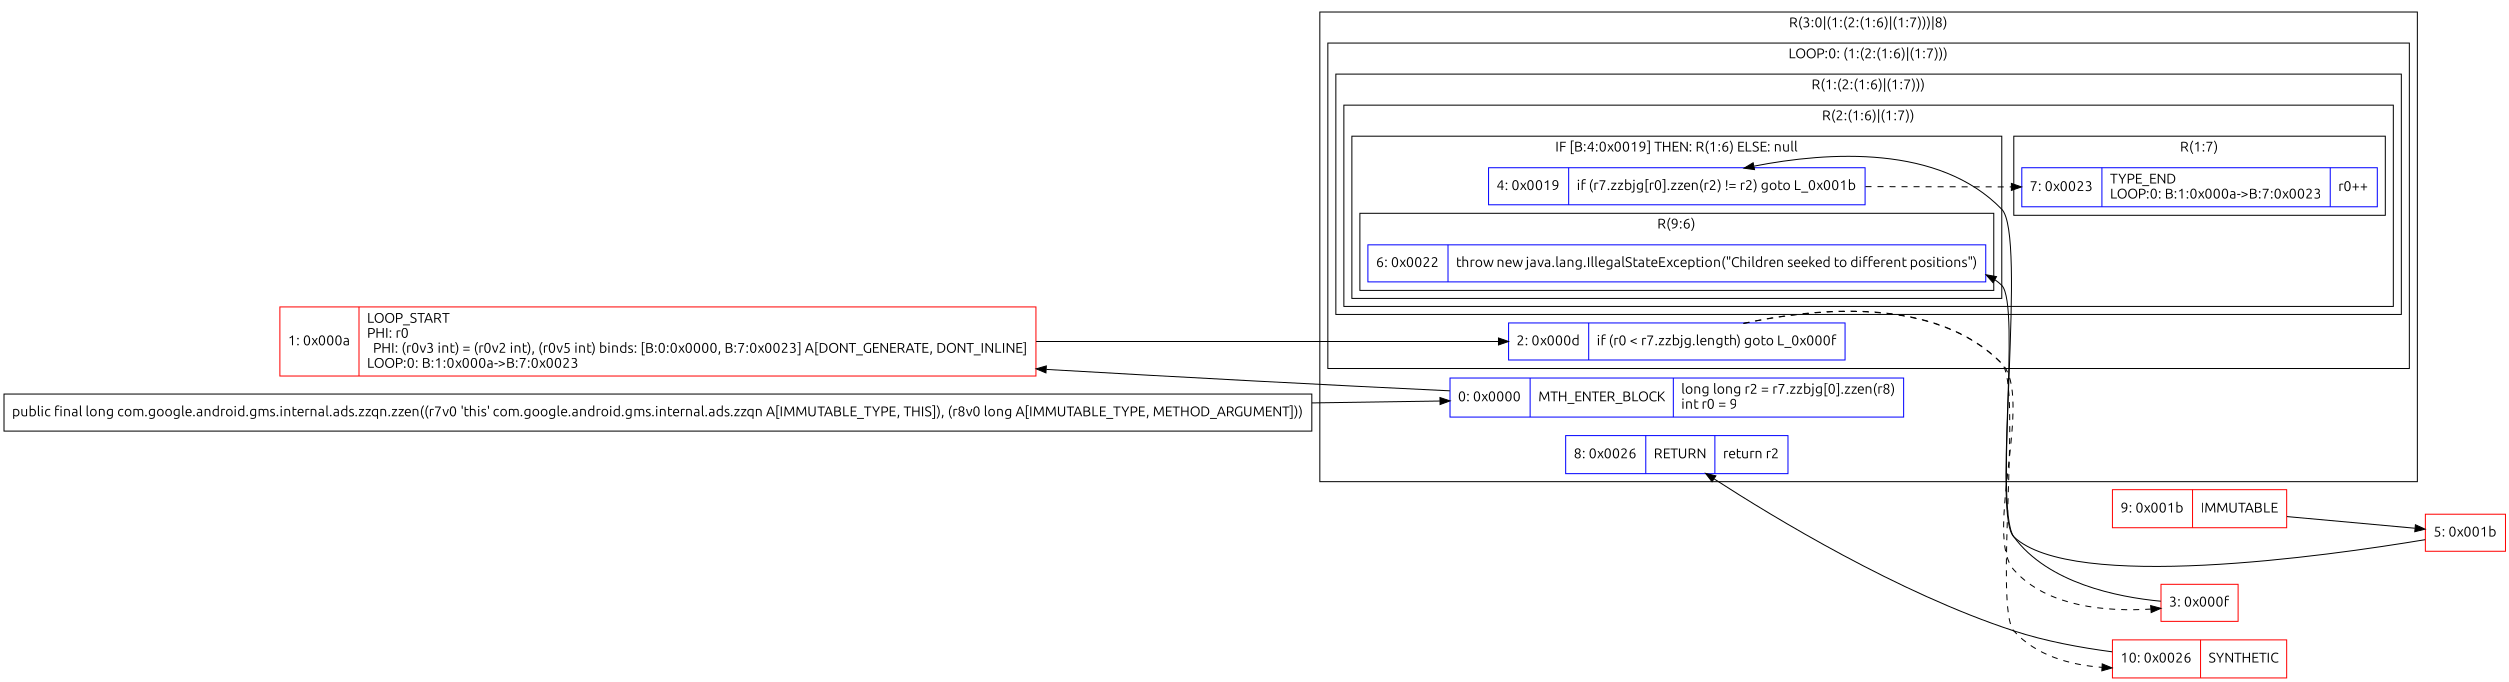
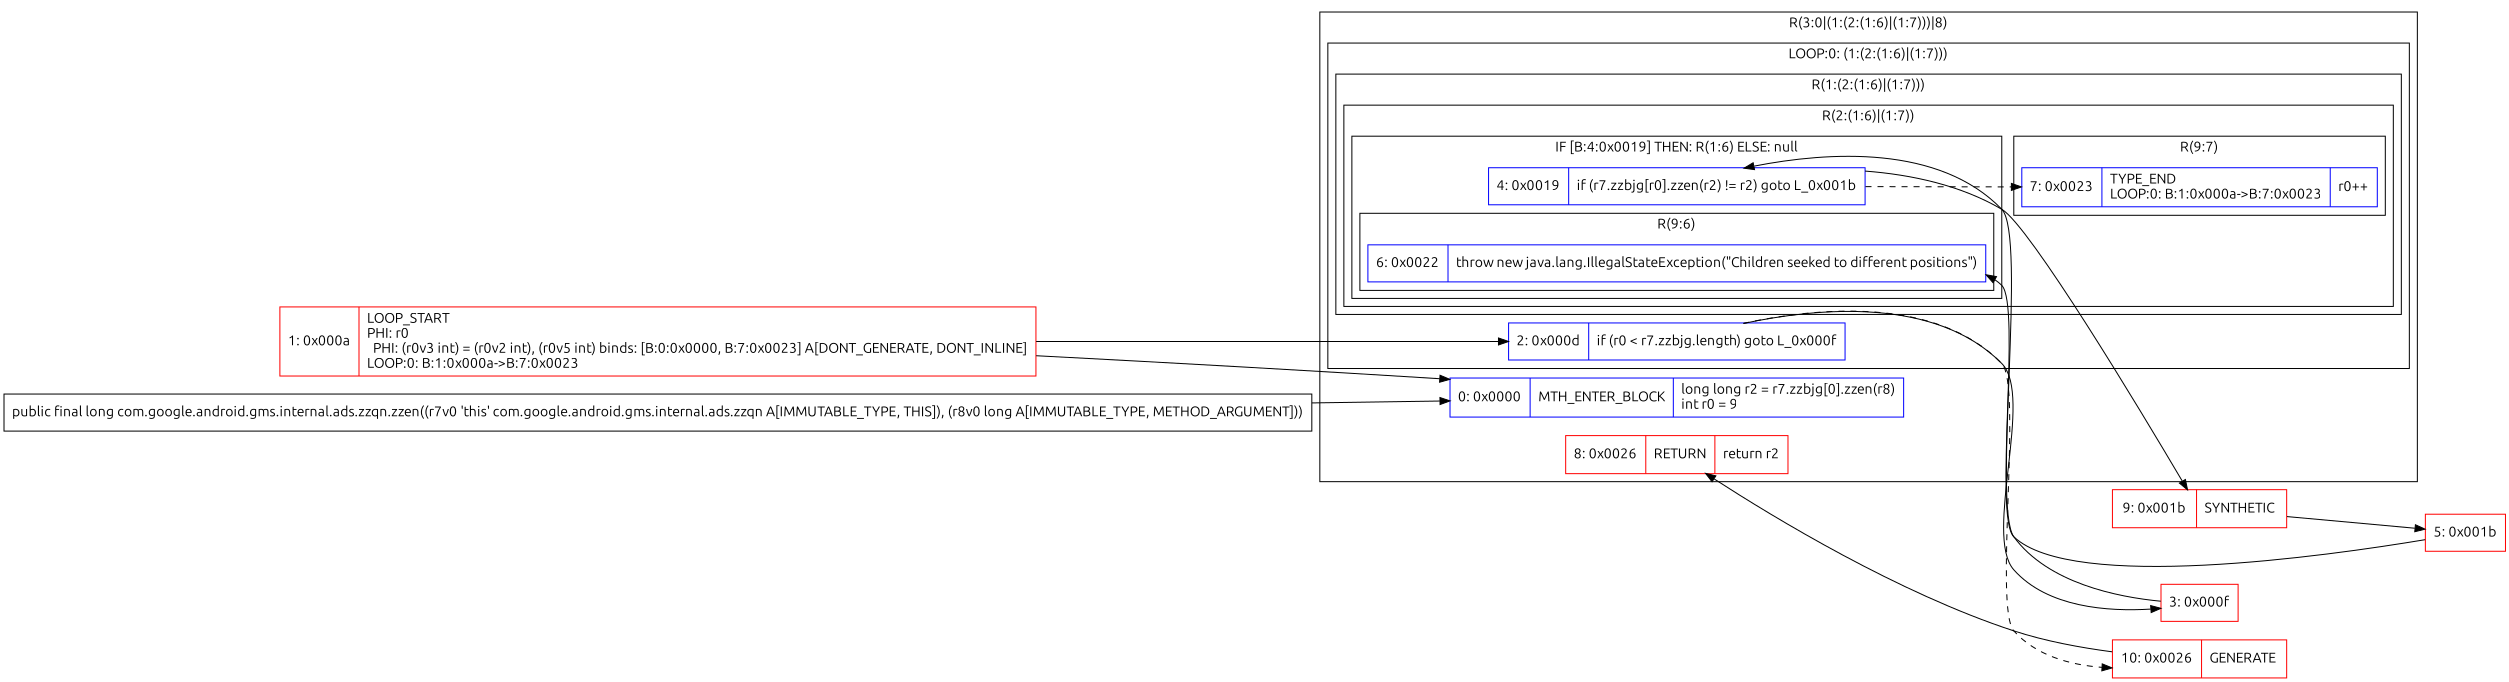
(2200, 148) -> (2200, 148)
none -> (2058, 281)
(1248, 381) -> (1238, 367)
(2013, 404) -> (2013, 404)
(1677, 455) -> (1677, 455)
(2240, 508) -> (2240, 508)
(2244, 658) -> (2243, 658)
